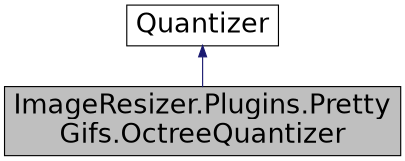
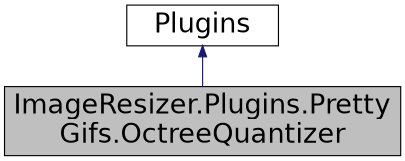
(203, 25) -> (203, 25)
